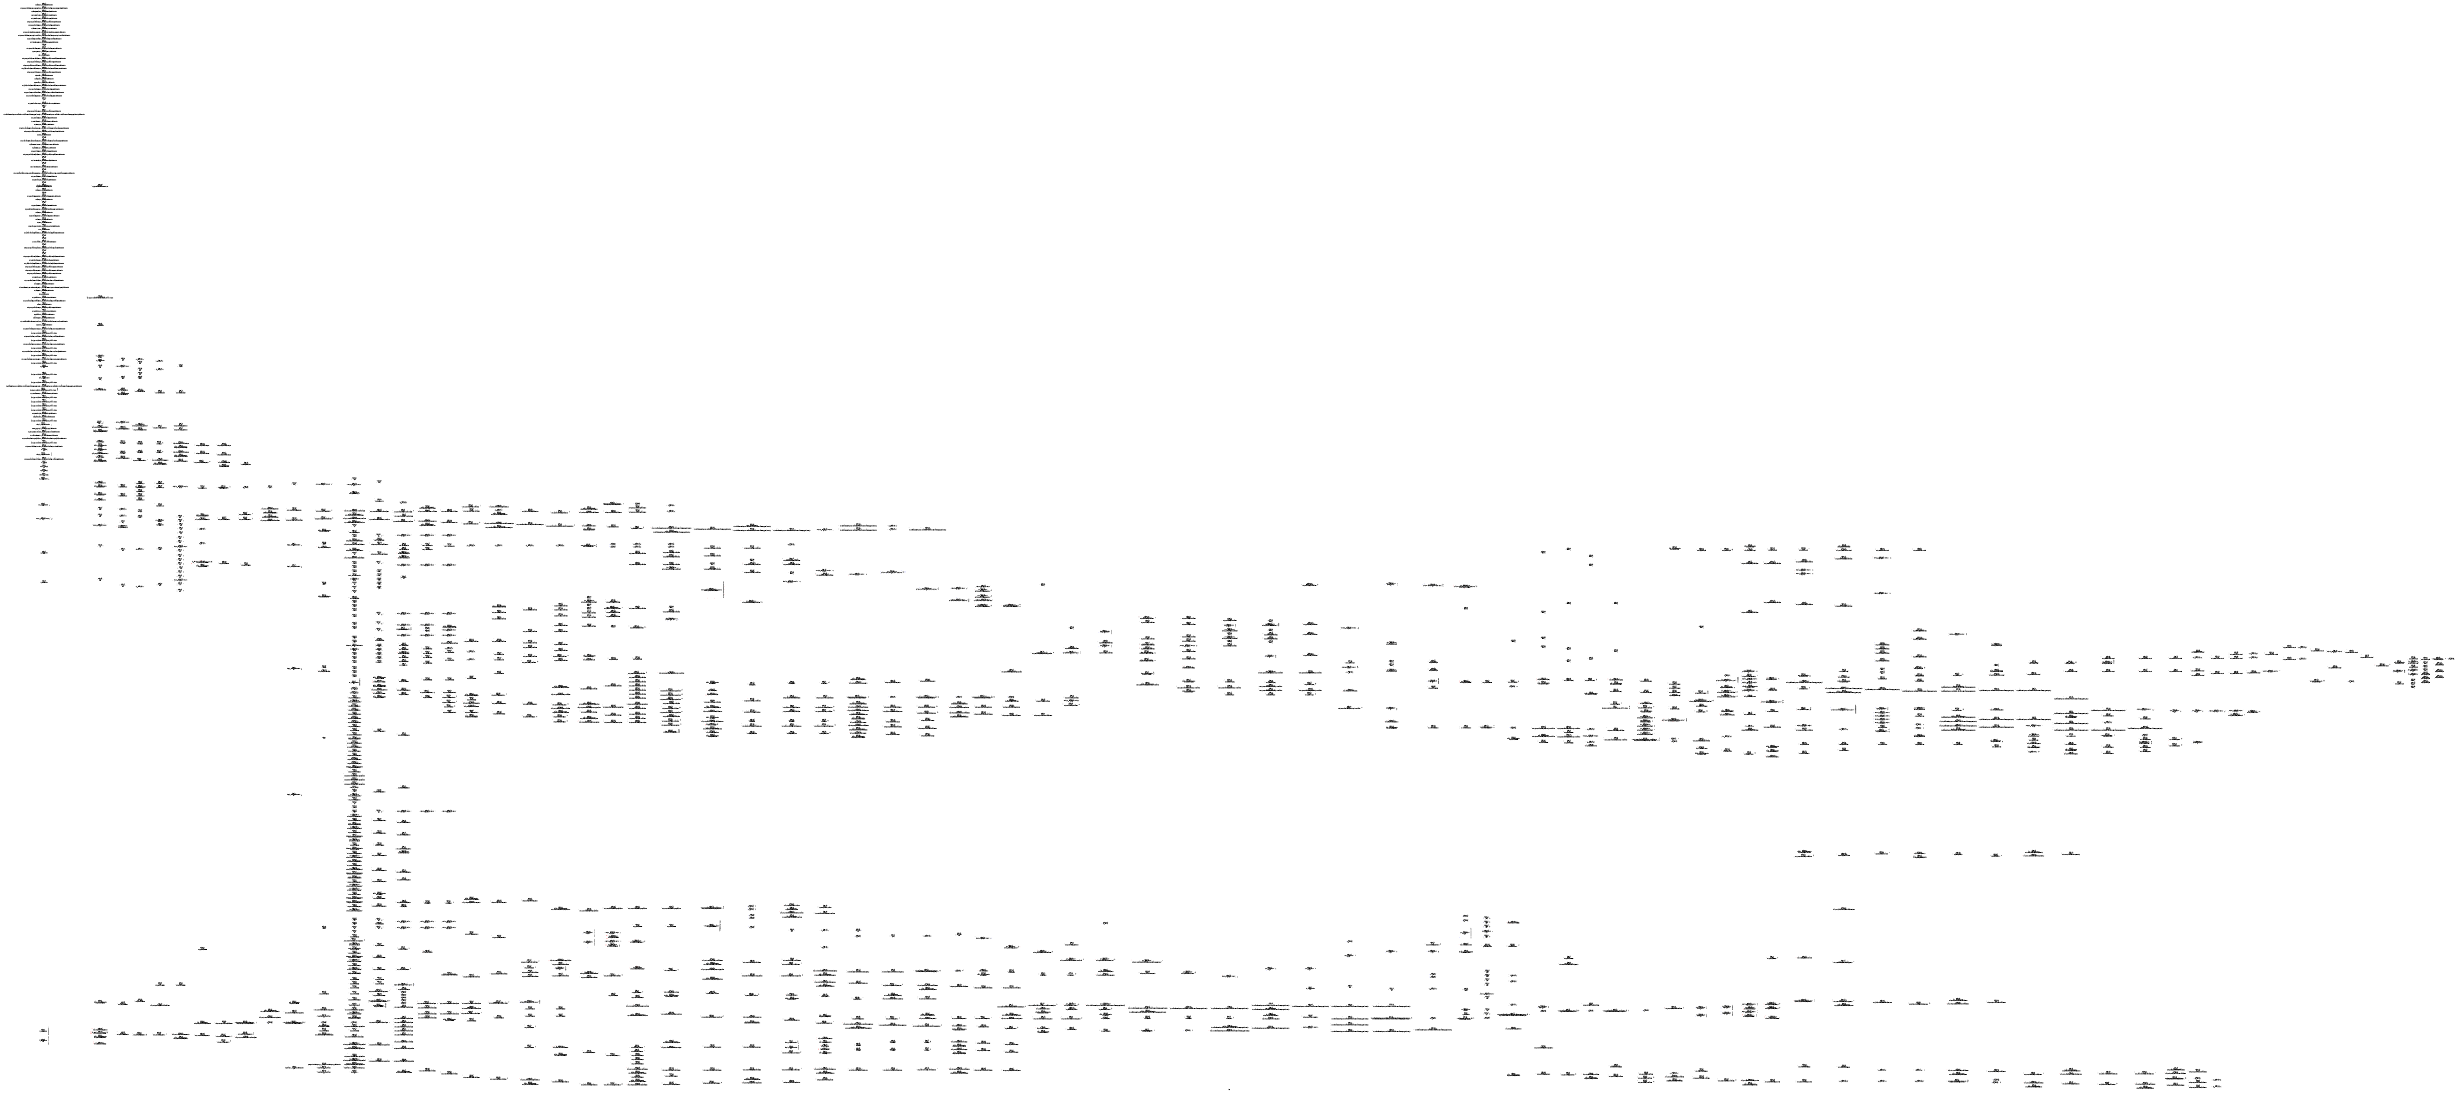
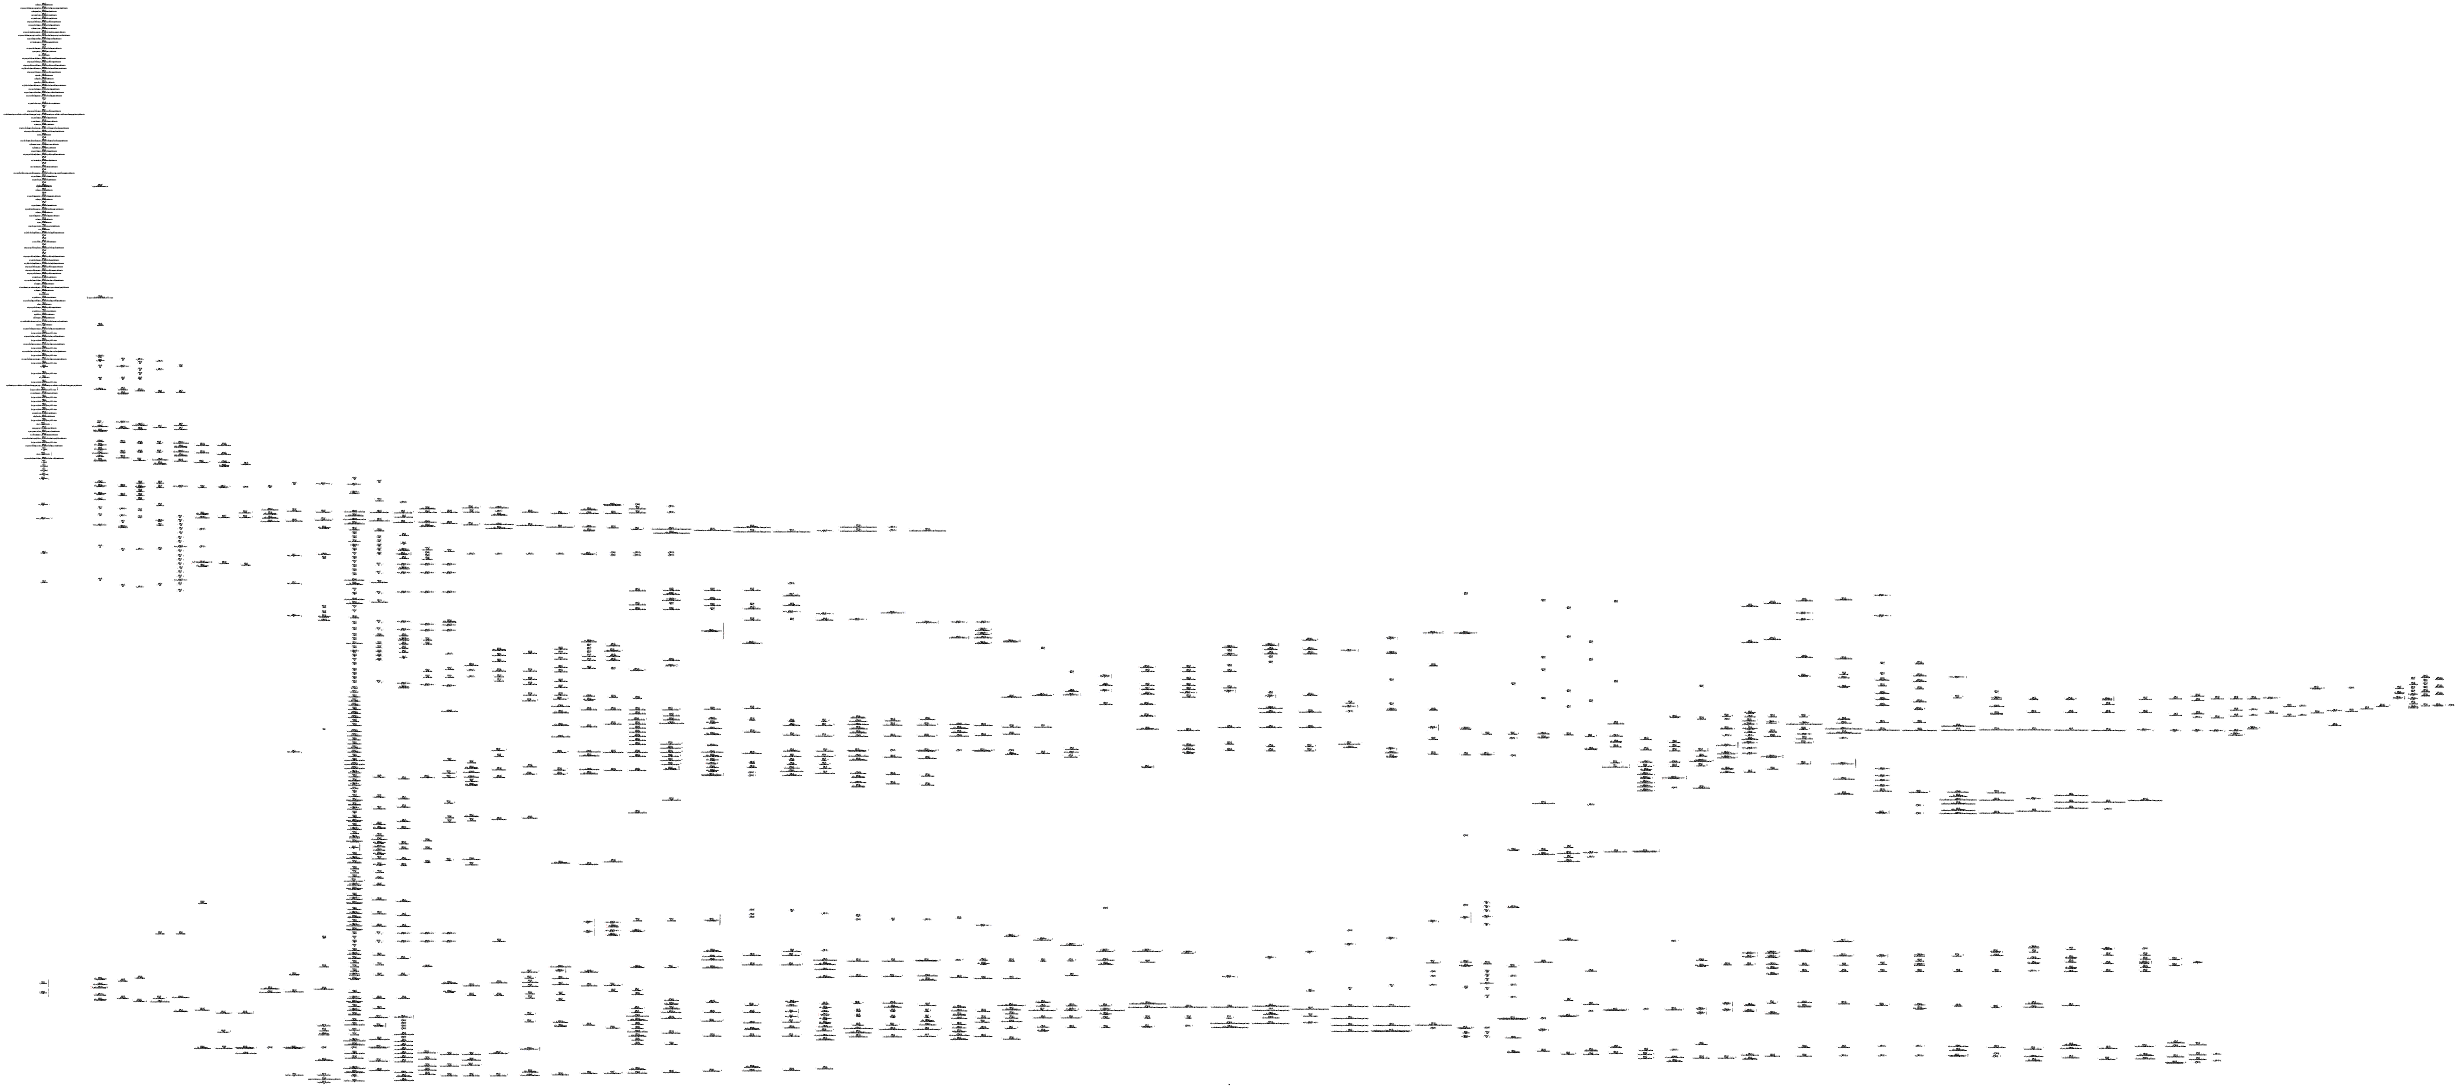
(792, 909) -> none
